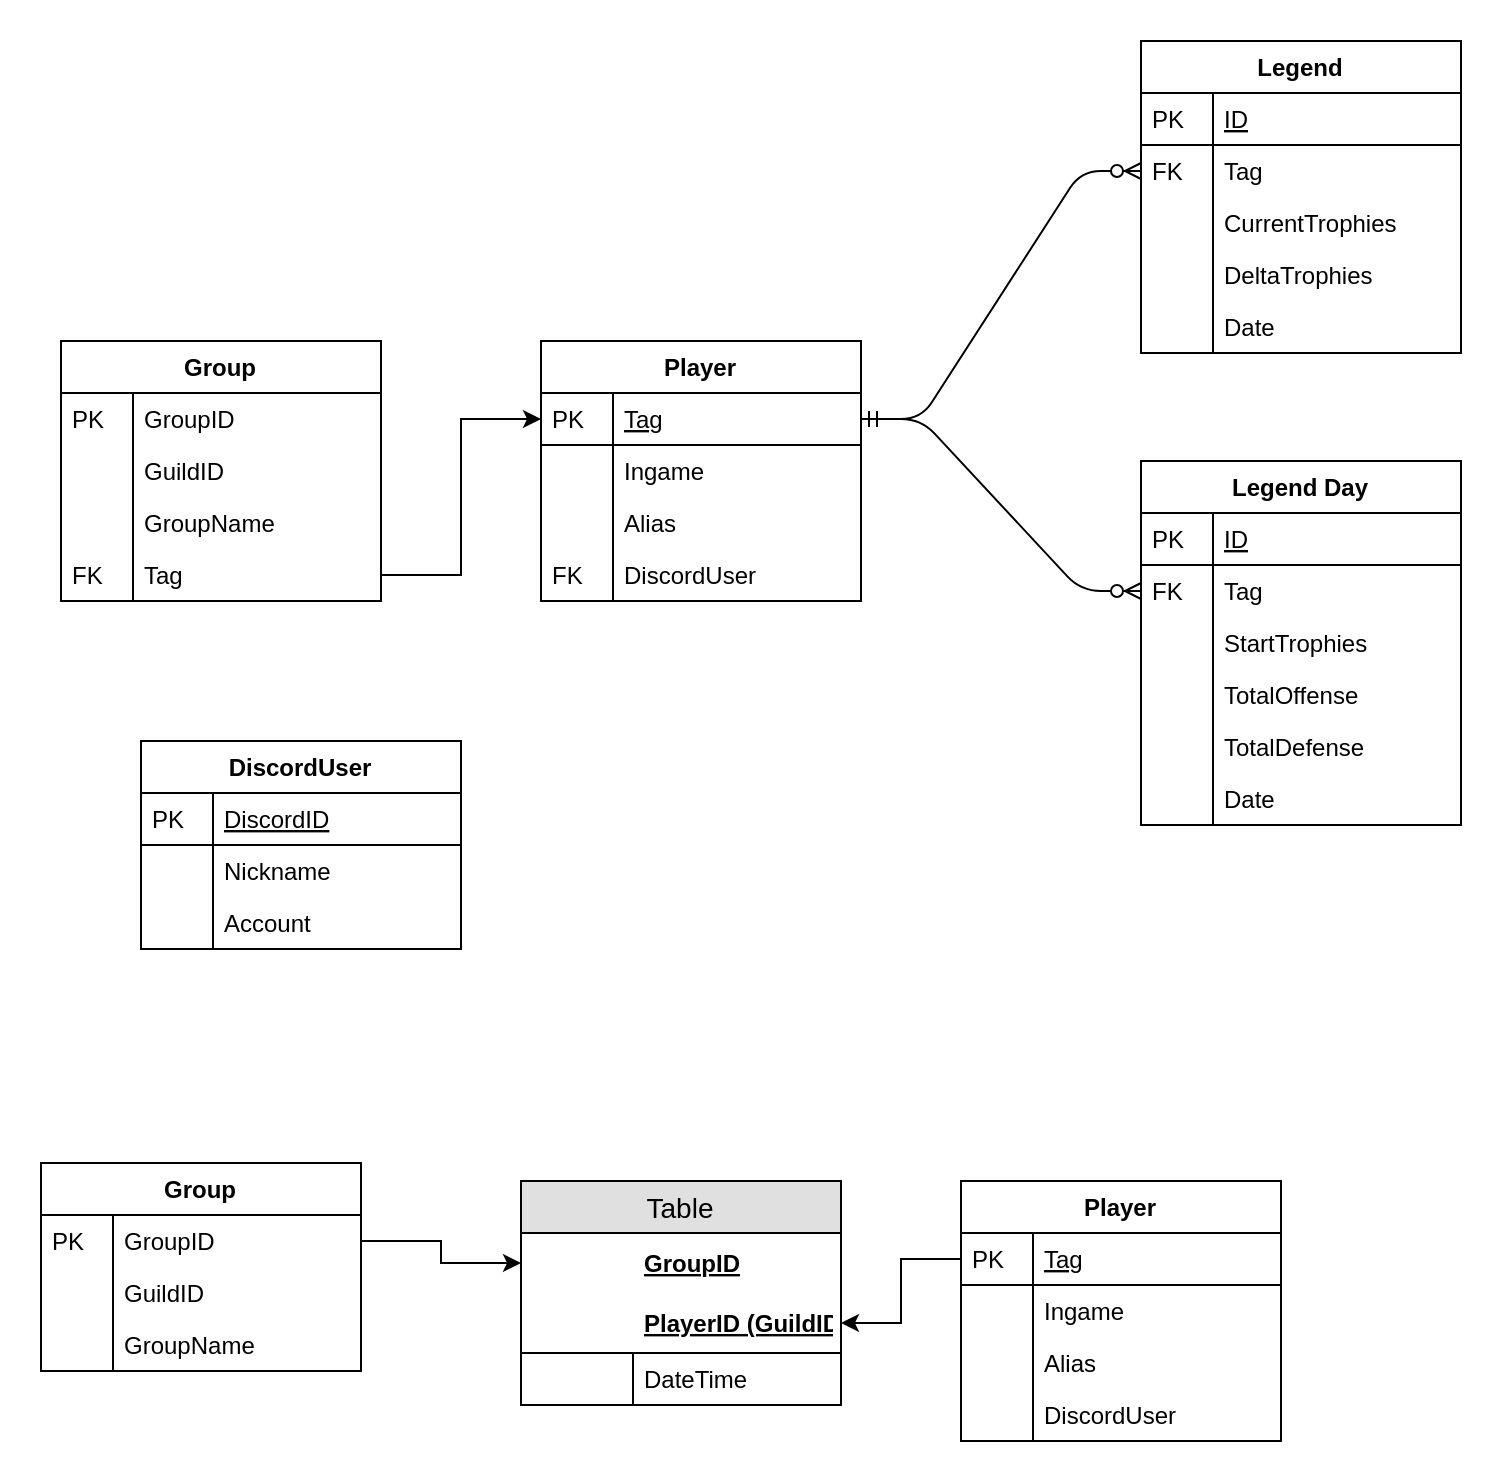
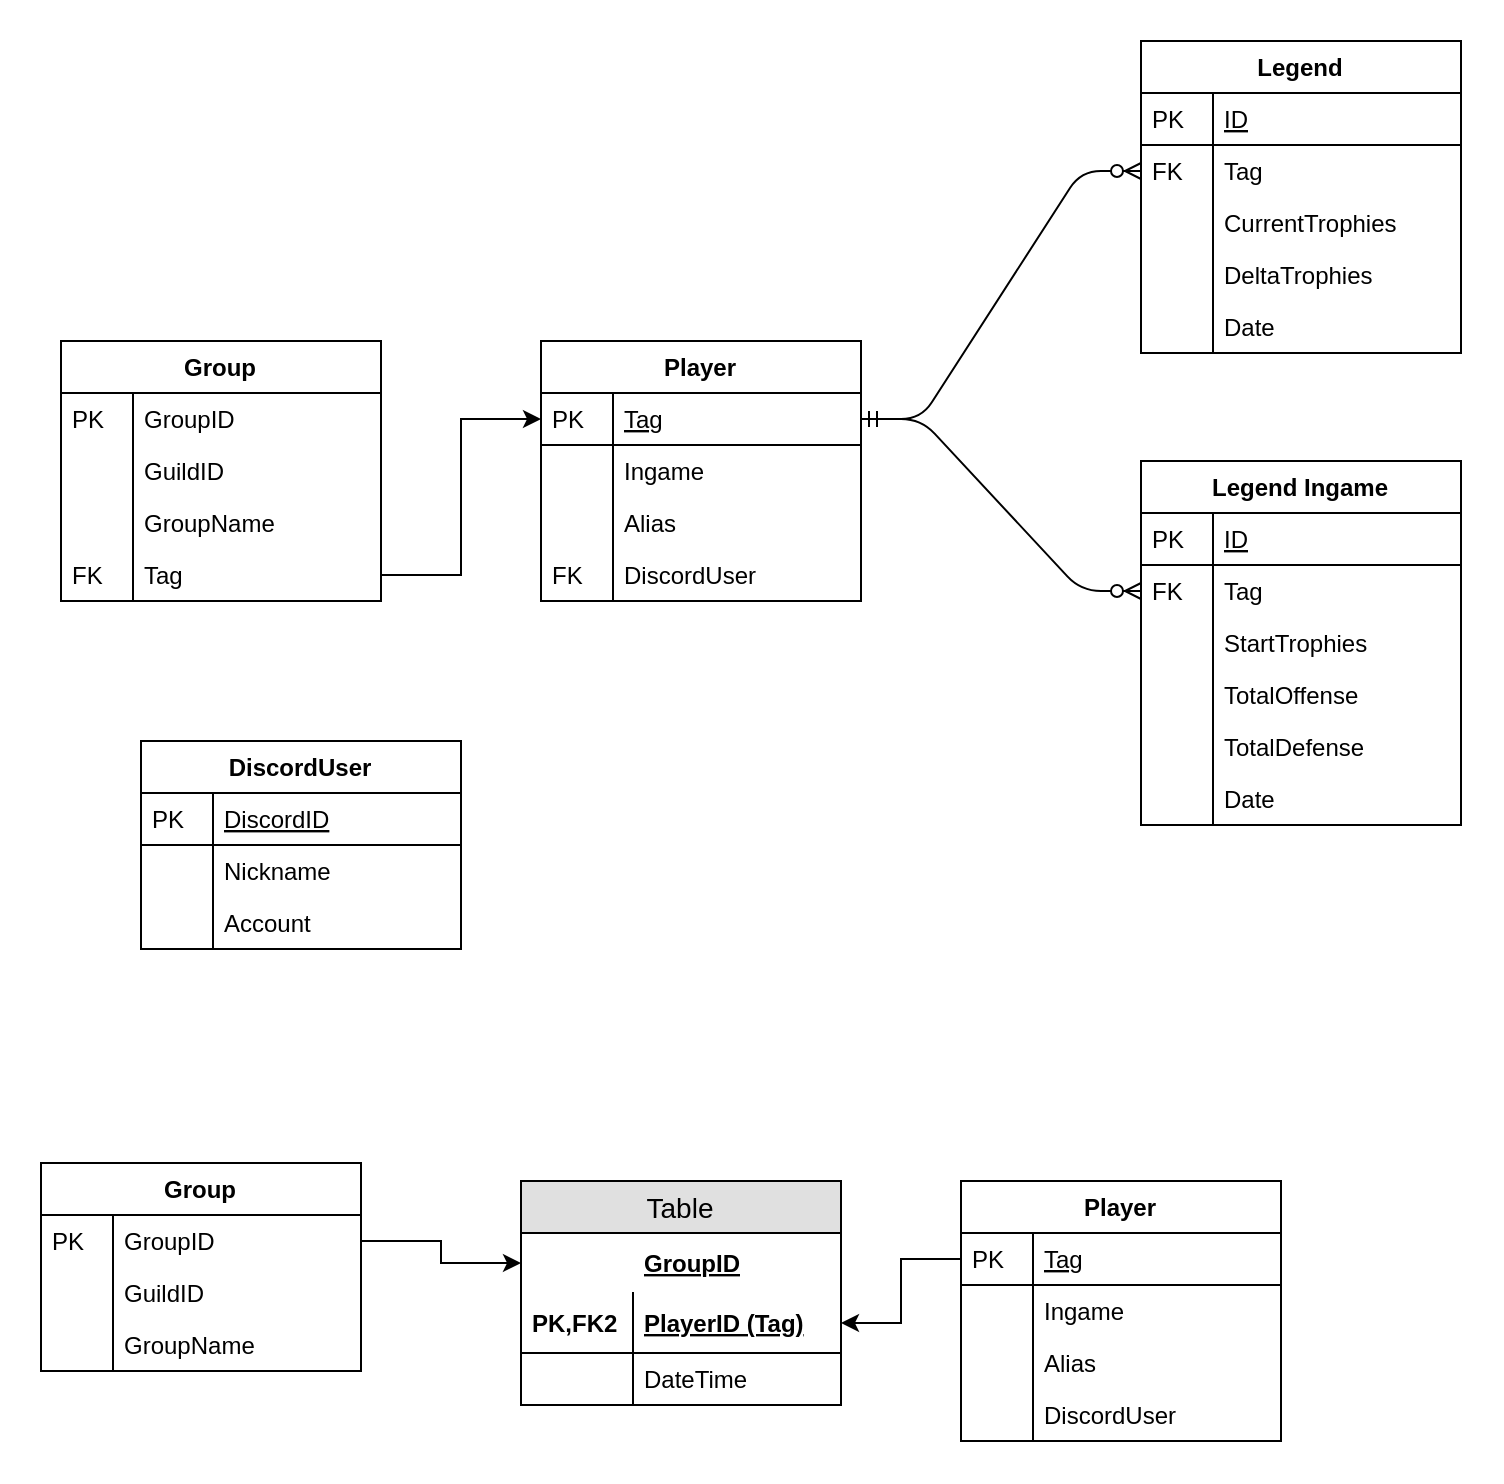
(1300, 488) -> (1300, 488)
none -> (577, 1323)
(752, 1324) -> (732, 1324)
